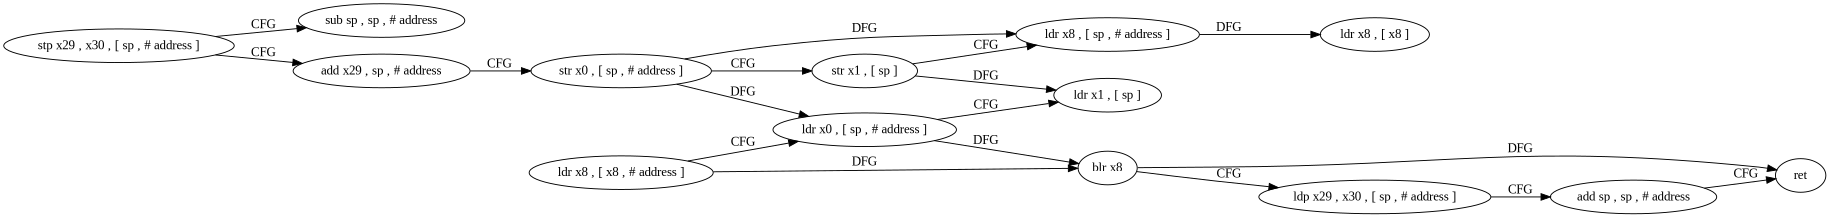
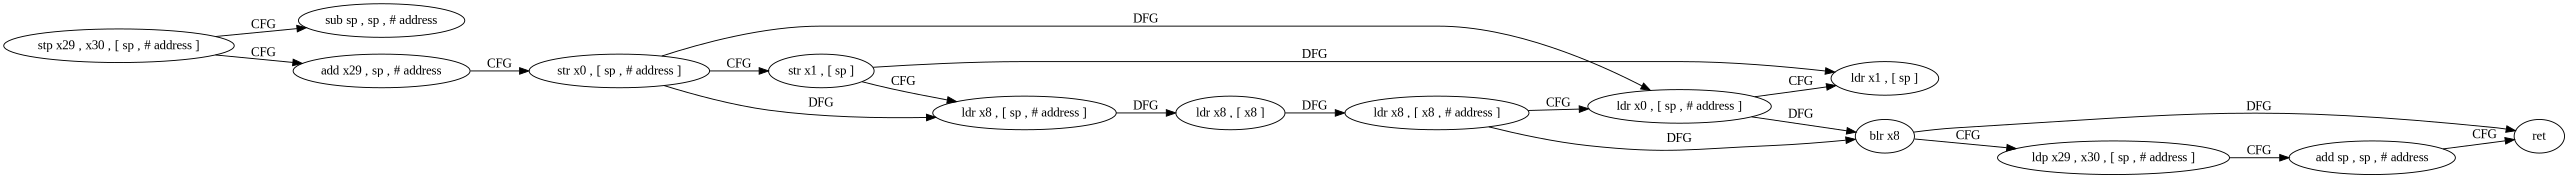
none -> (1310, 113)
